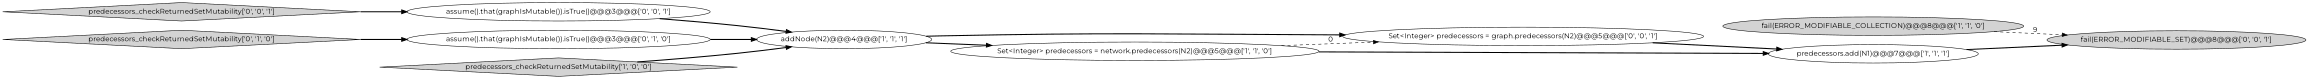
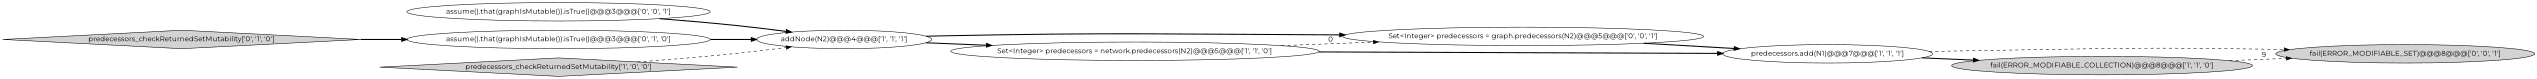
(182, 12) -> none
(2014, 47) -> (2107, 49)
(712, 56) -> (712, 56)
none -> (1948, 59)
